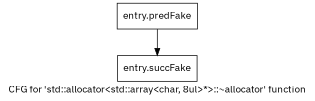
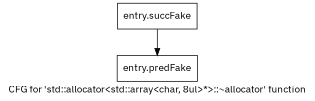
(157, 39) -> (157, 39)
